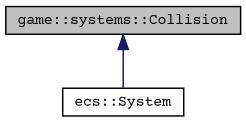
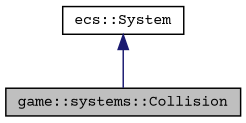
(123, 69) -> (123, 69)
